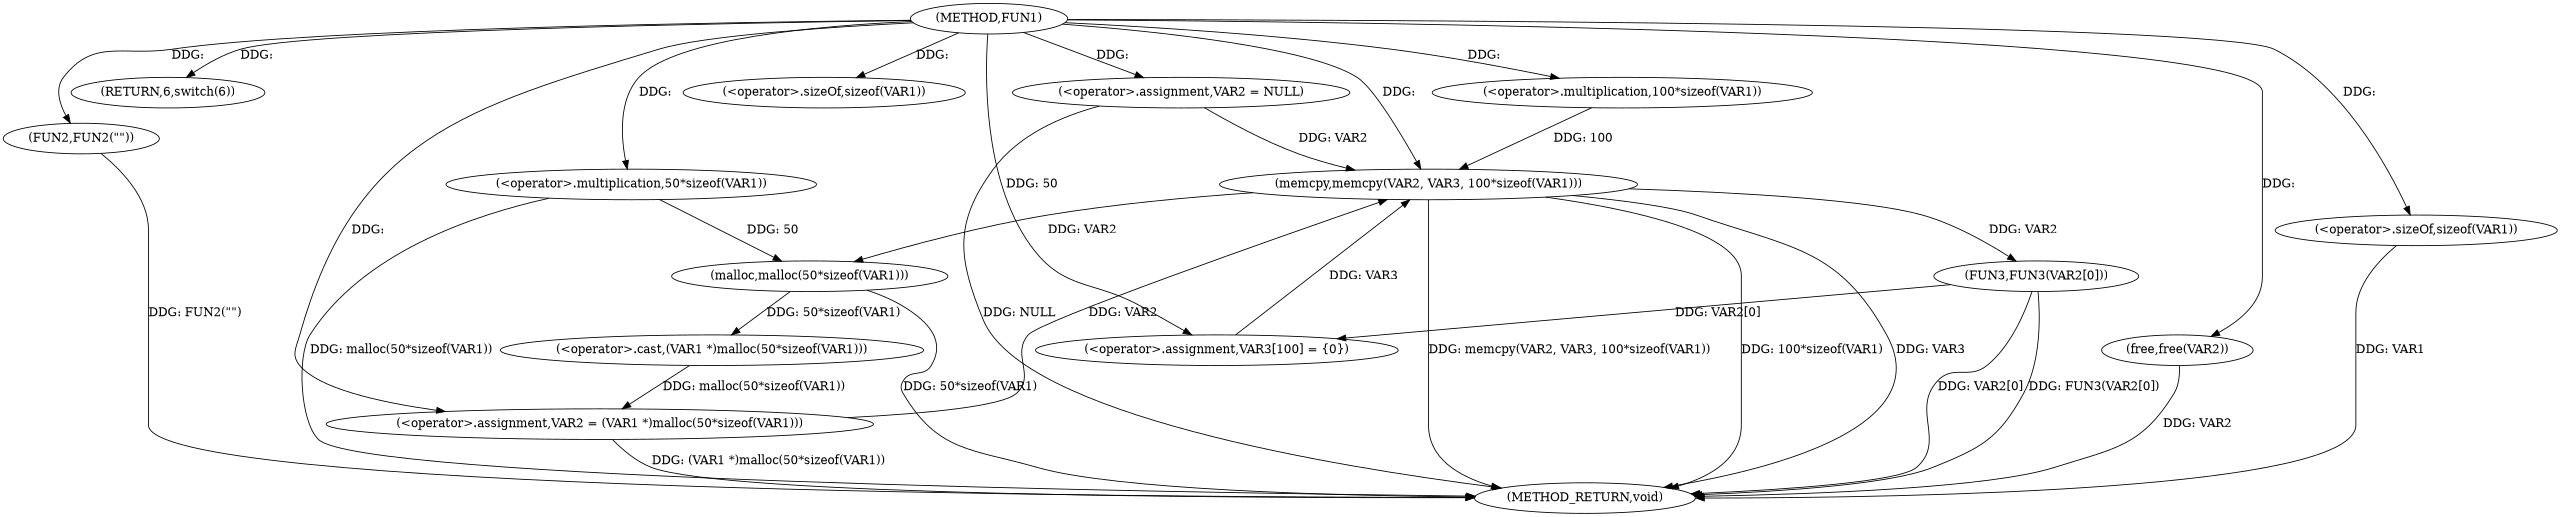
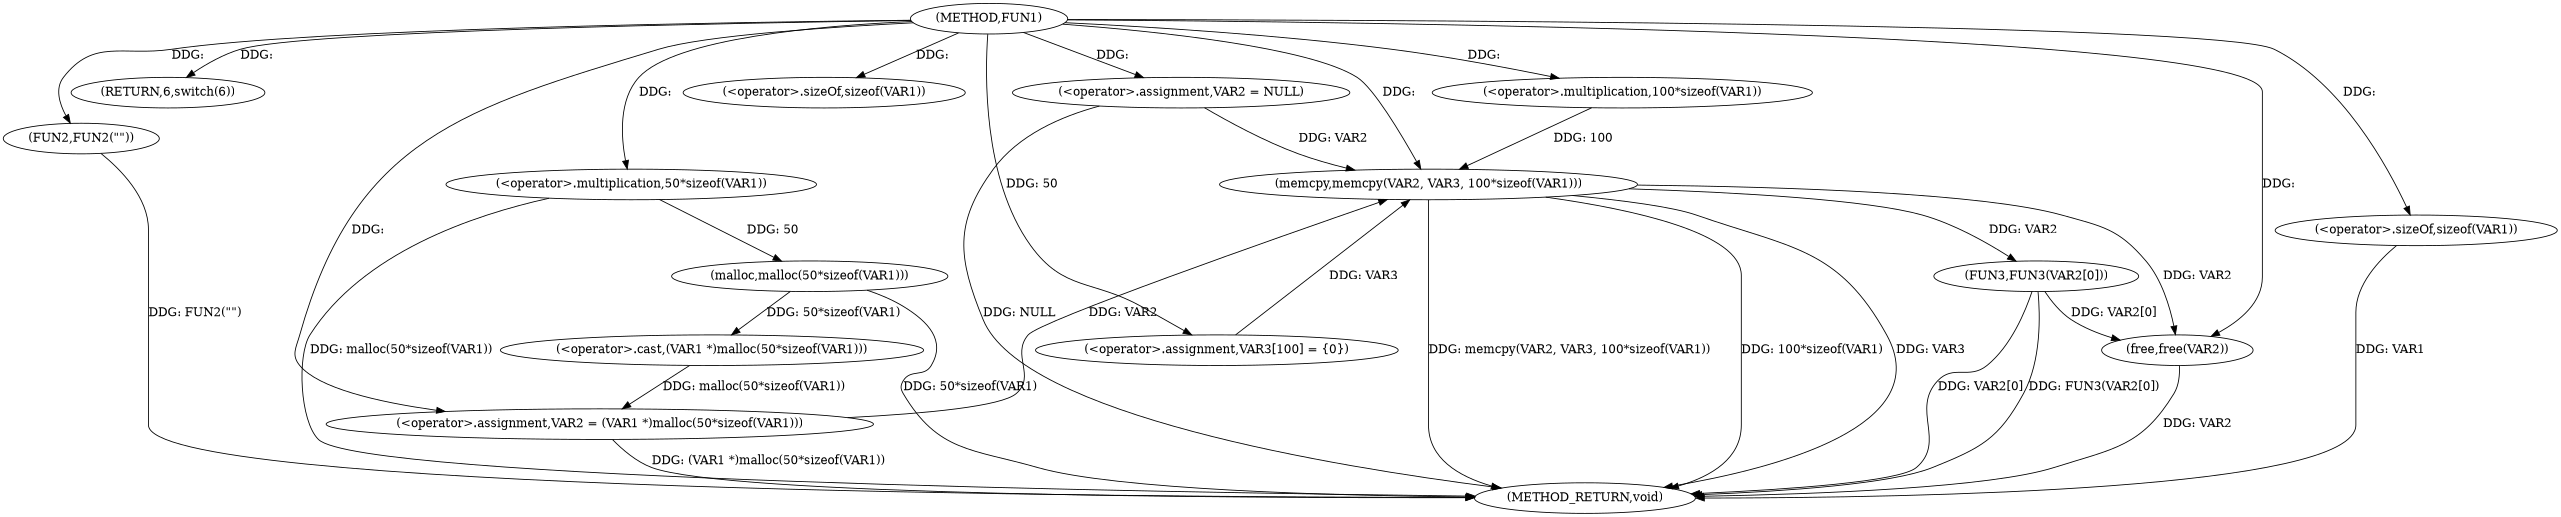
(1056, 214) -> (1935, 197)
(1648, 311) -> (2074, 321)
